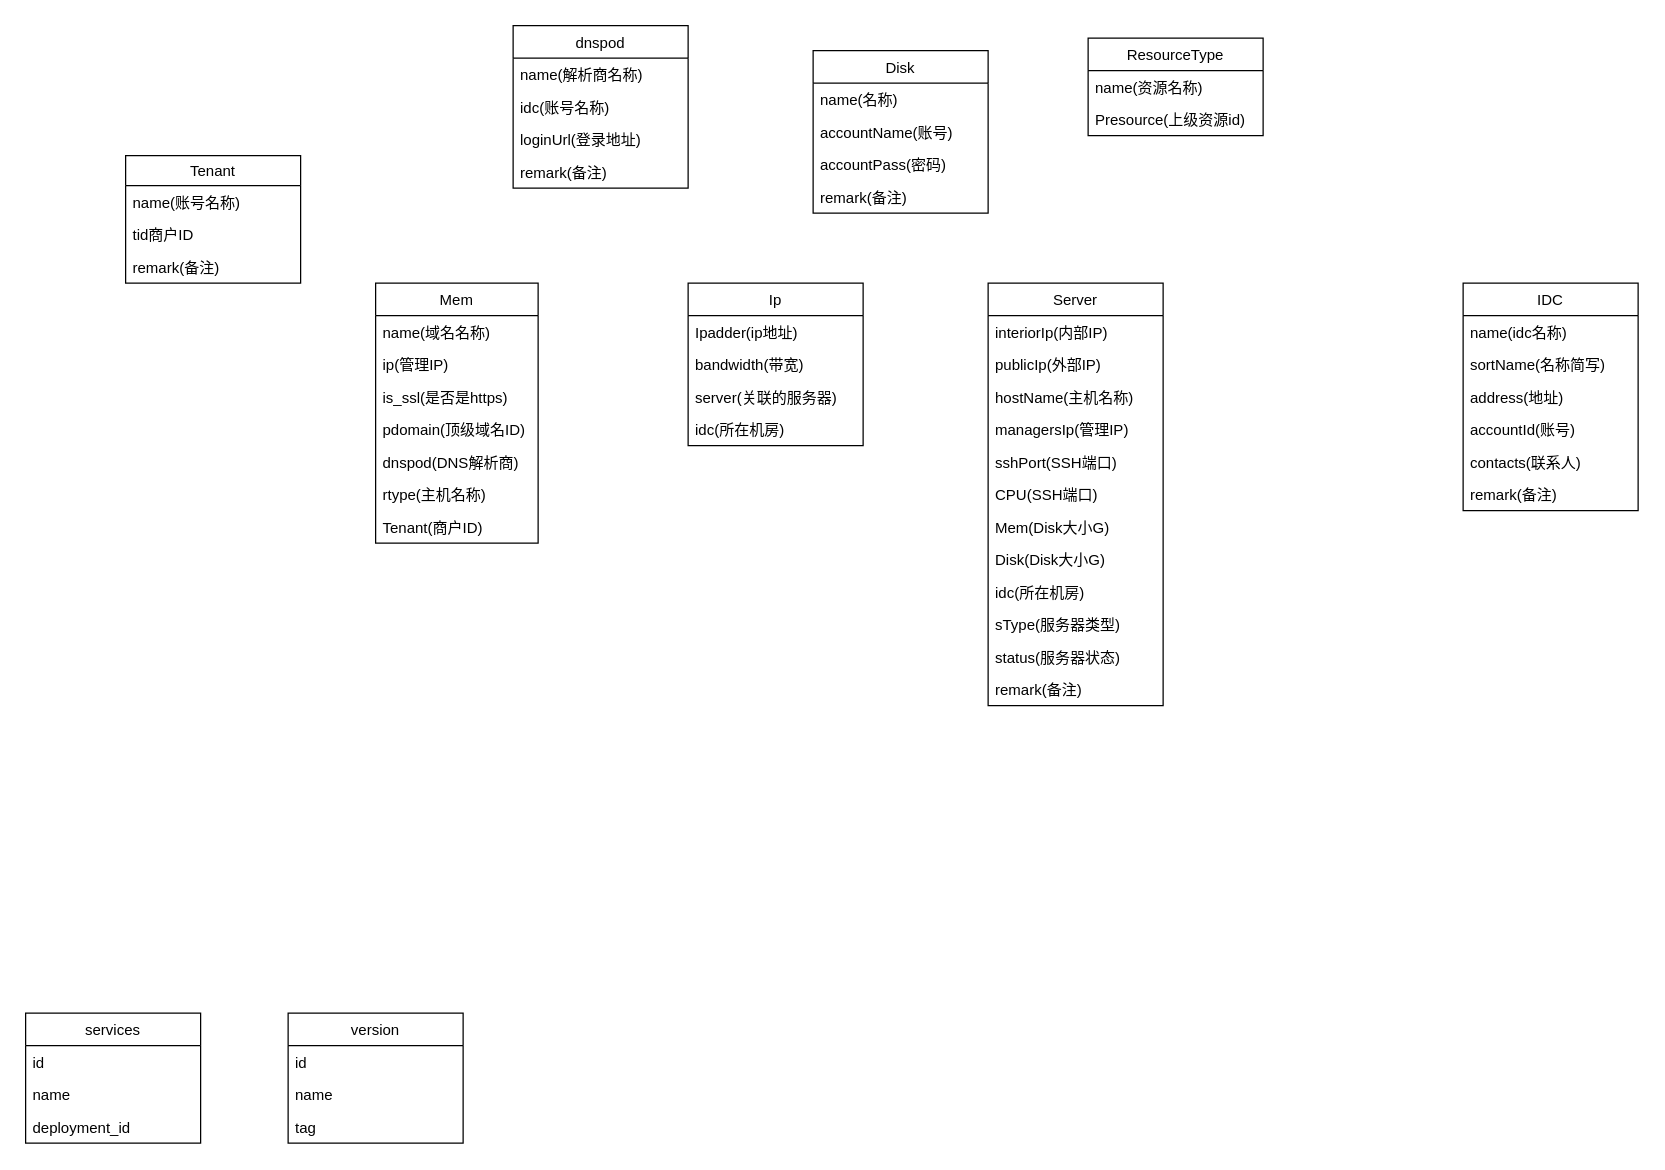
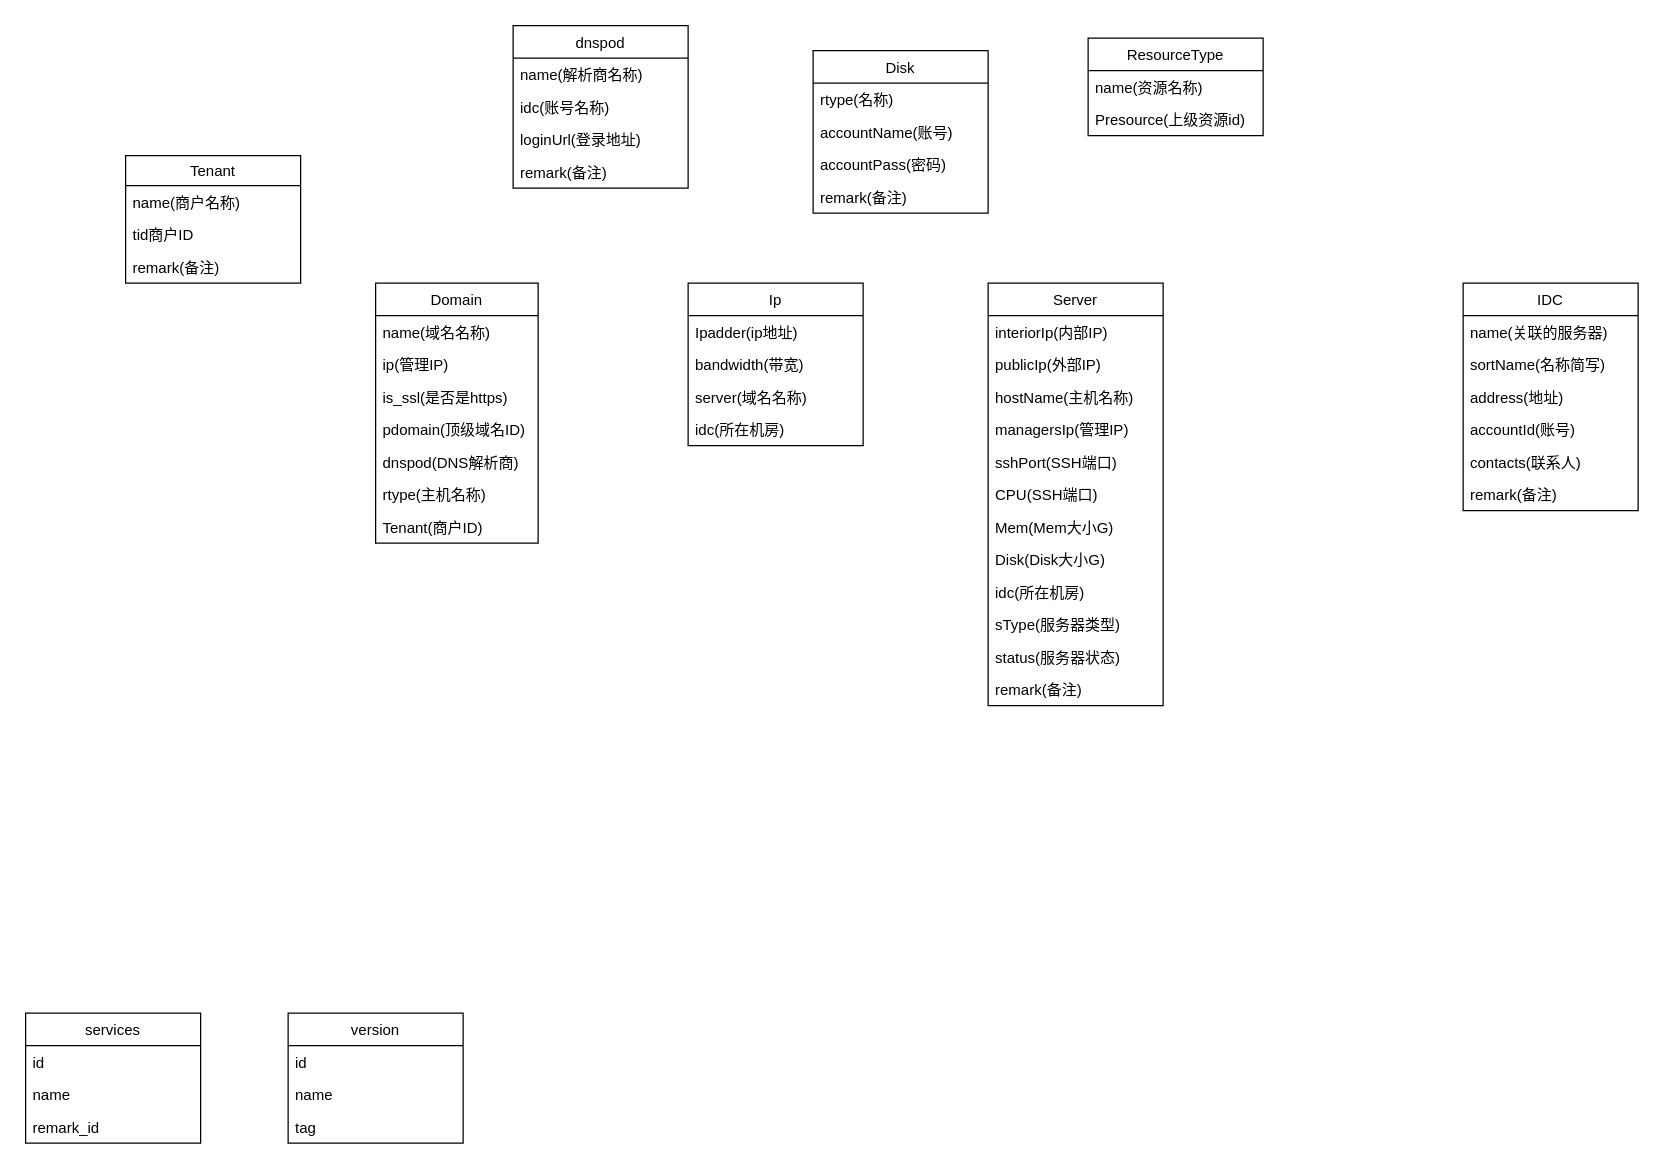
(860, 100) -> (864, 100)
(188, 203) -> (188, 203)
(456, 300) -> (456, 300)
(1521, 333) -> (1540, 333)
(774, 398) -> (759, 398)
(1050, 528) -> (1048, 528)
(83, 1128) -> (68, 1128)
